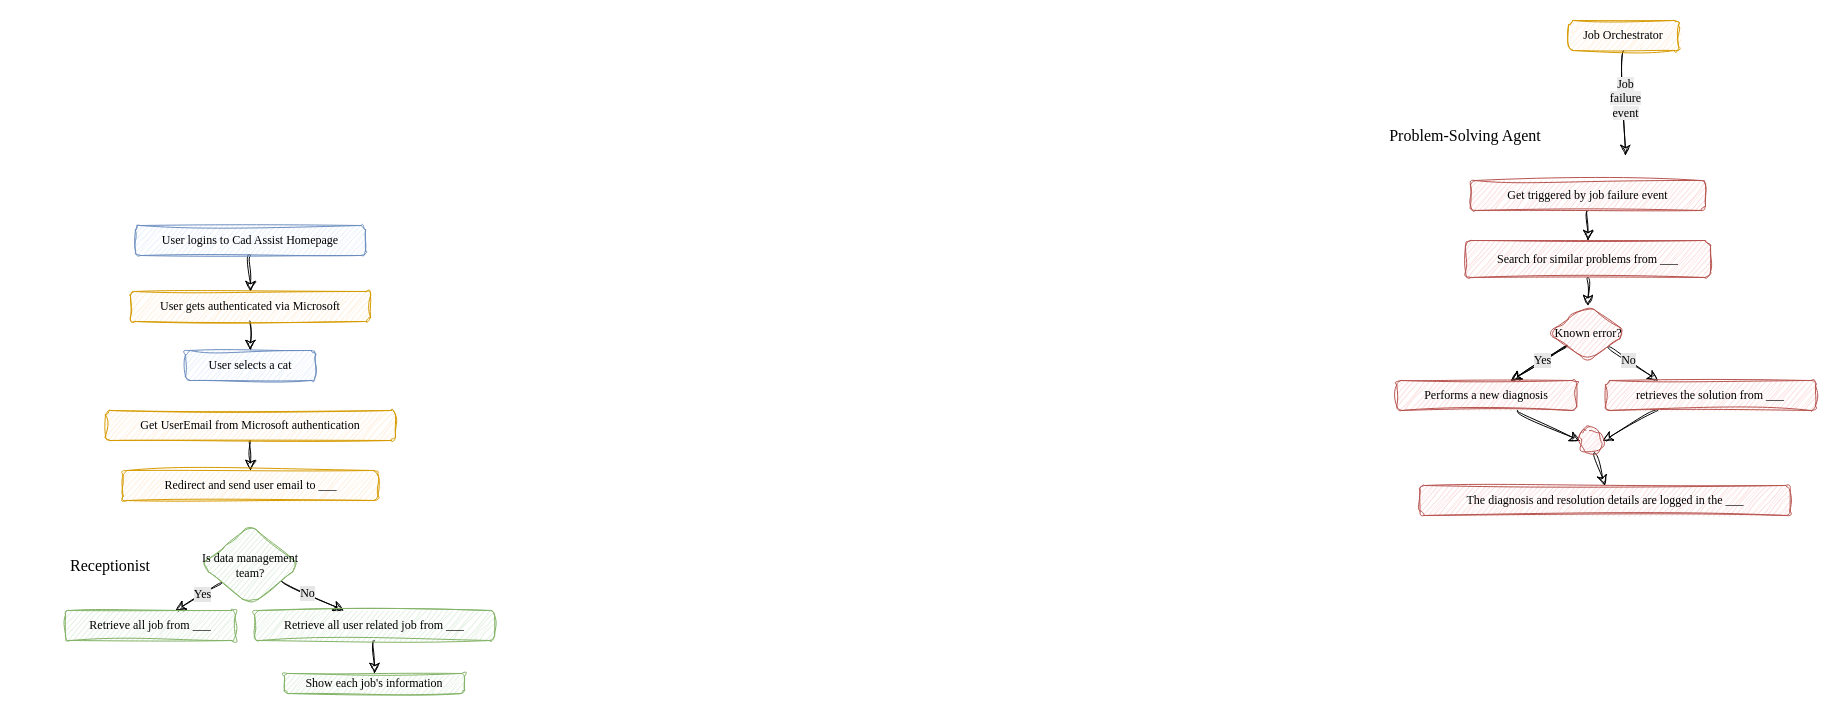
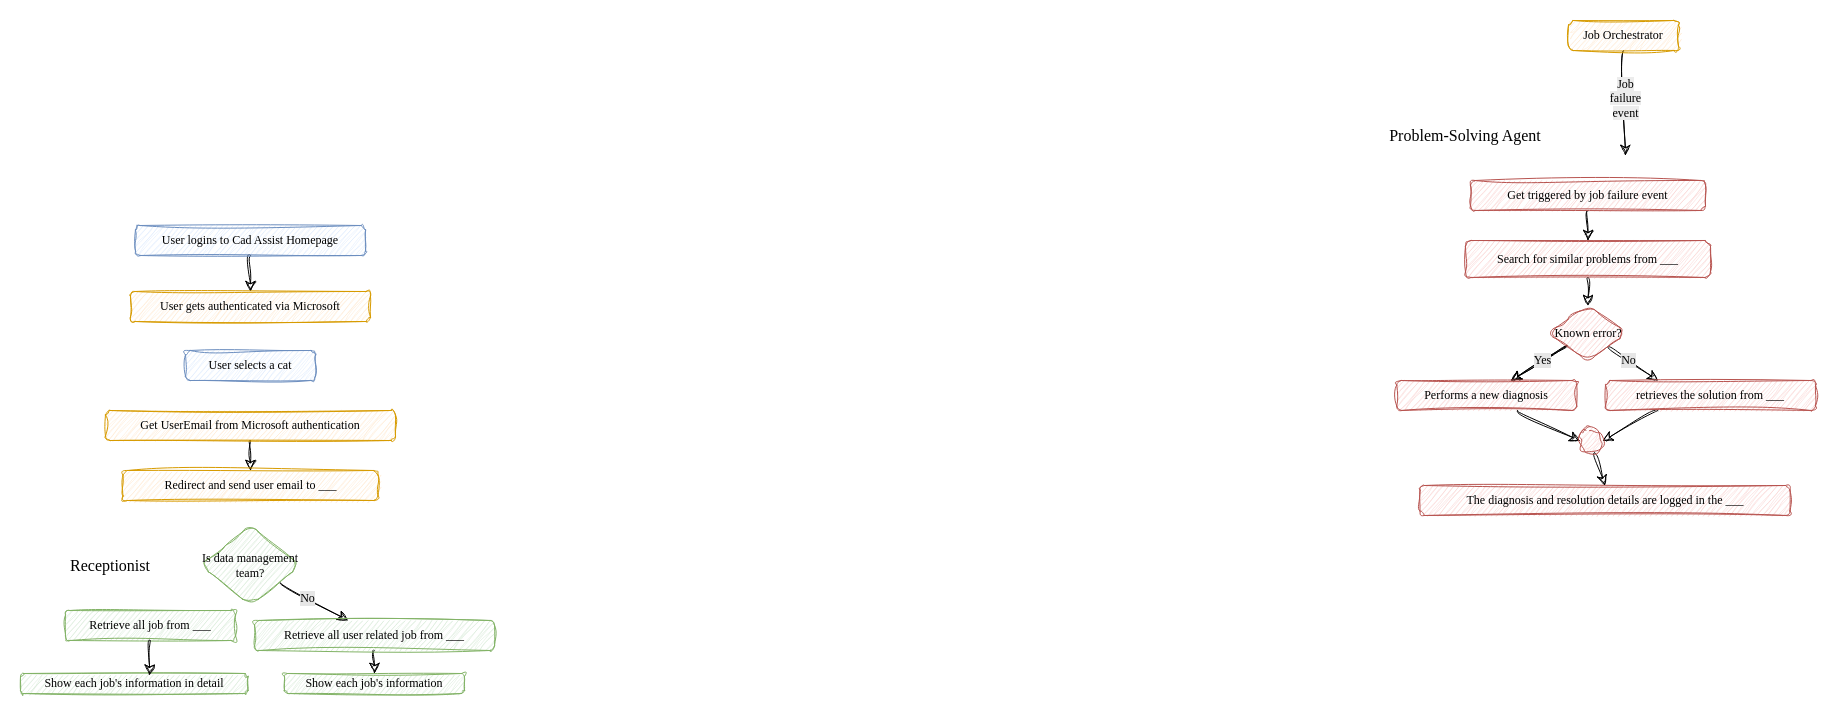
(251, 334) -> none
(202, 594) -> none
(375, 626) -> (375, 636)
none -> (150, 655)
none -> (134, 684)
